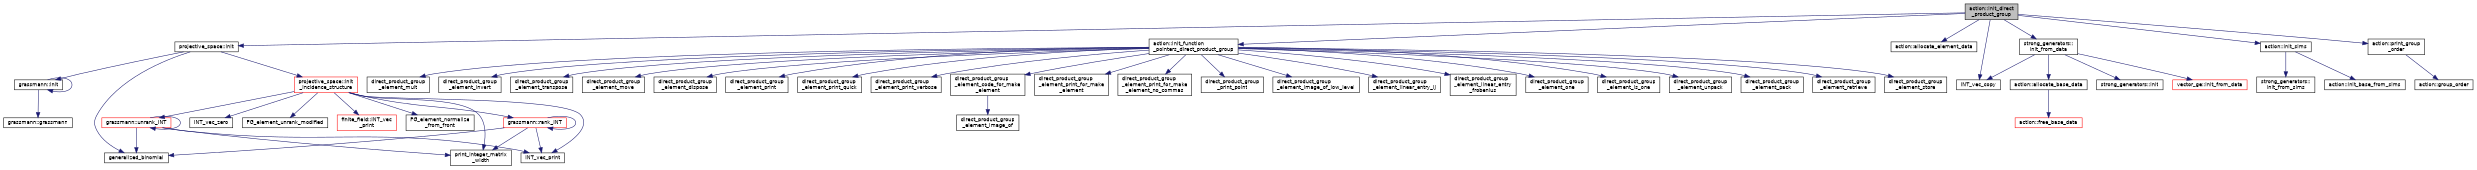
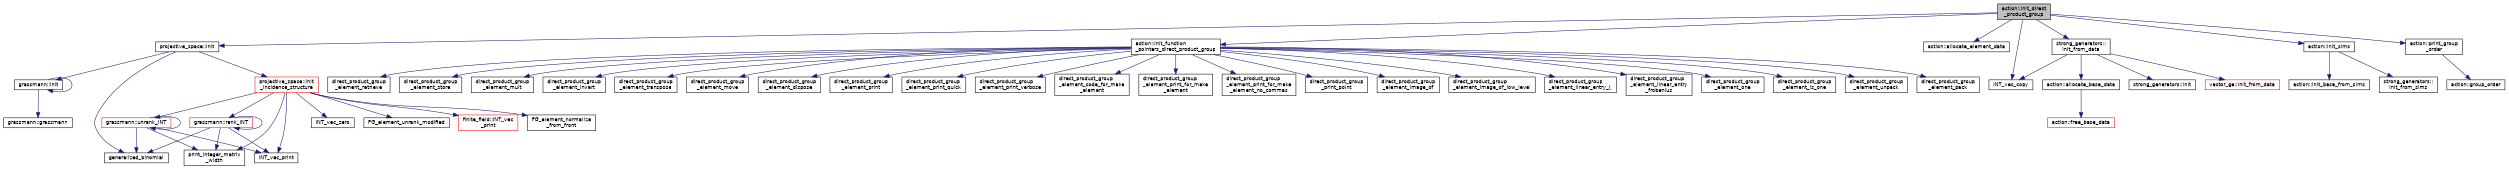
(988, 103) -> (1300, 61)
